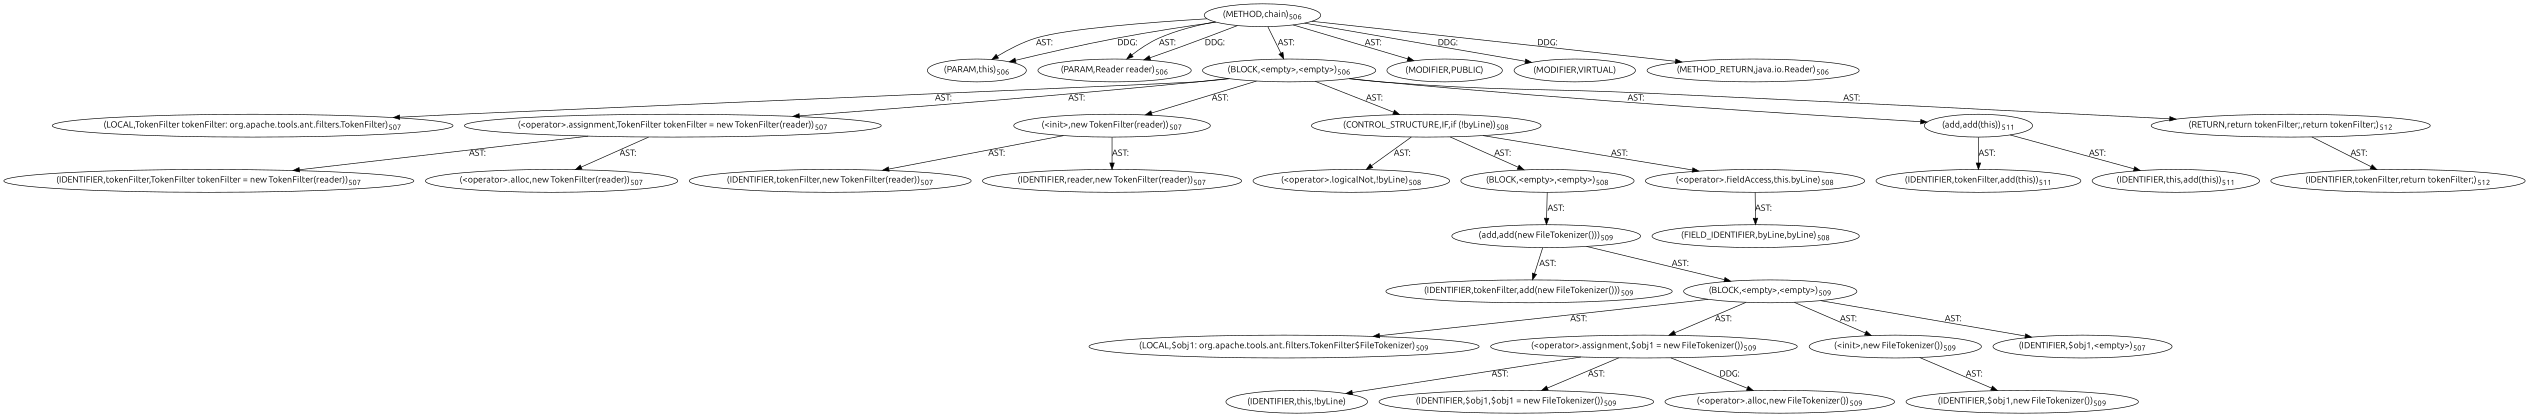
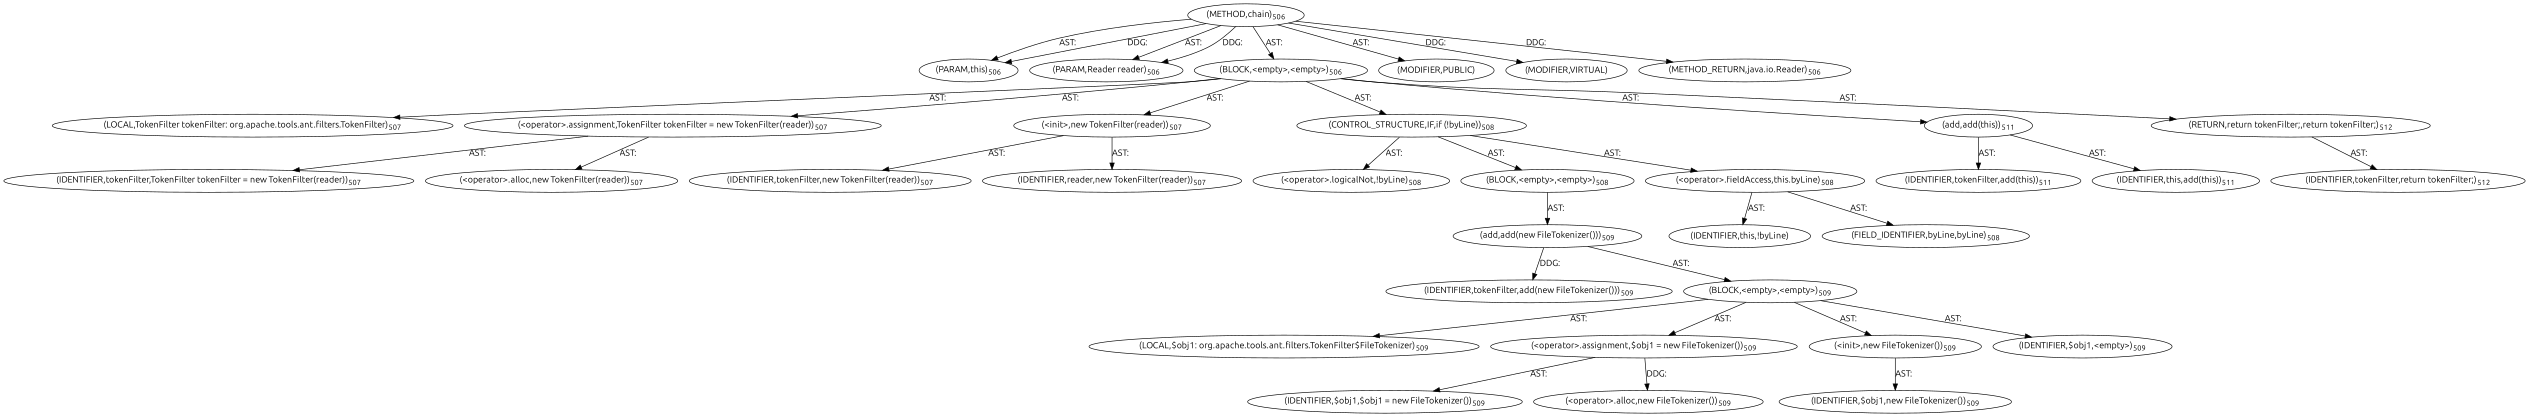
(1549, 264) -> (1551, 264)
(2140, 346) -> (2140, 346)
(1467, 375) -> (1748, 205)
